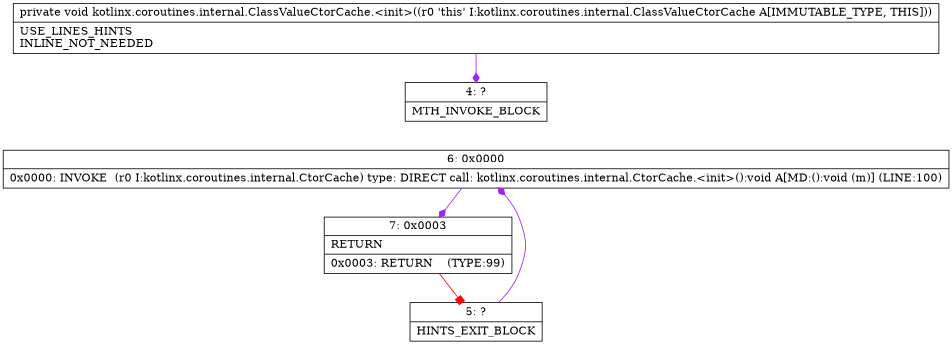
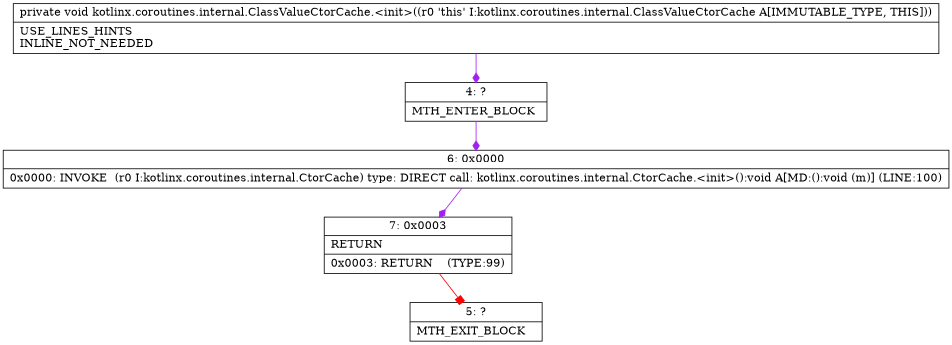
(476, 111) -> (474, 111)
(525, 250) -> (476, 131)
(476, 331) -> (471, 331)
